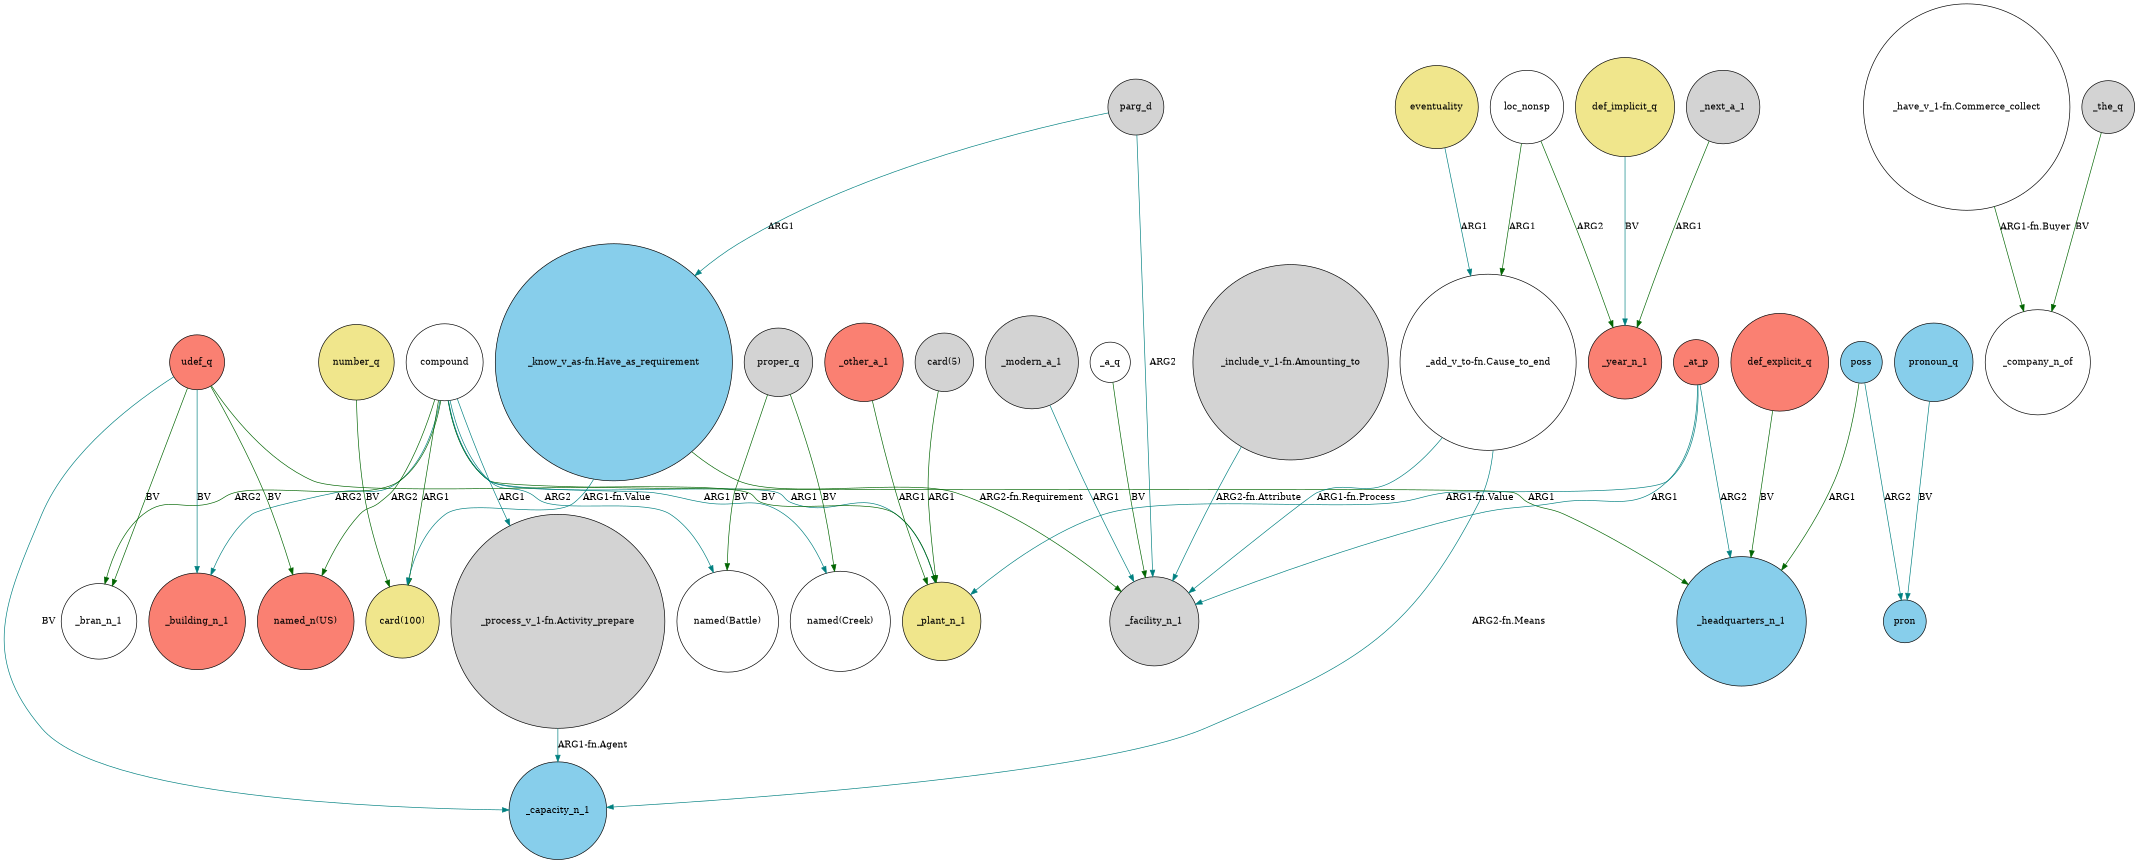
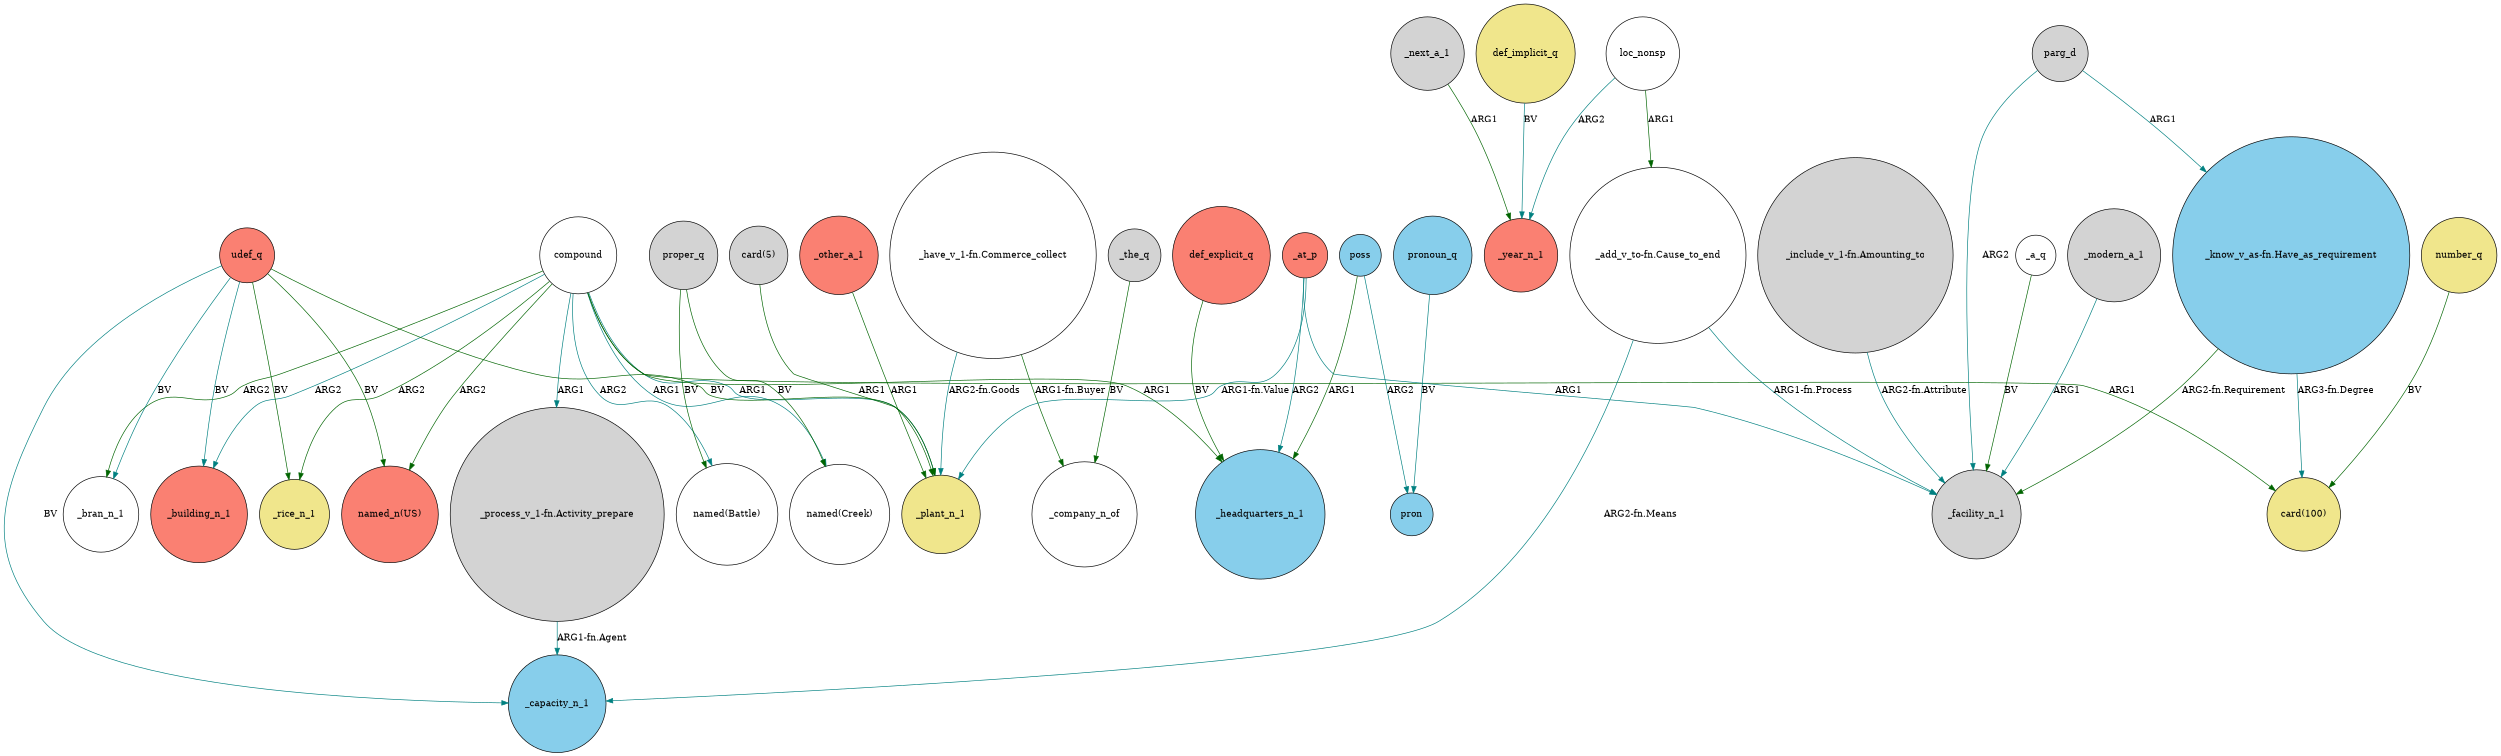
(1437, 107) -> none
(1577, 231) -> (1563, 139)
none -> (945, 410)
(151, 484) -> (166, 371)
(617, 498) -> (2336, 391)
none -> (295, 514)
